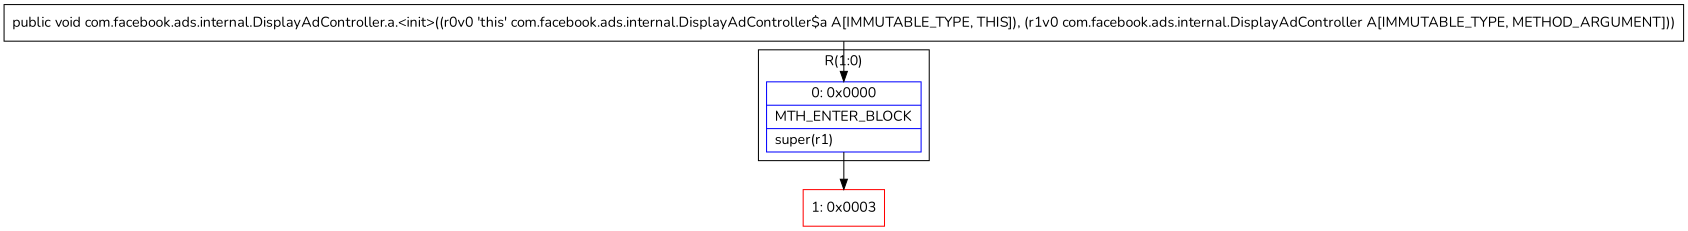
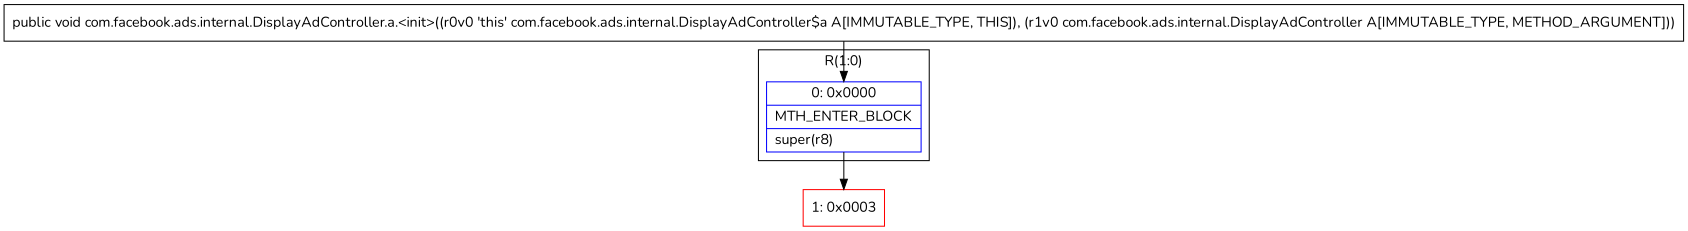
(804, 140) -> (804, 140)
